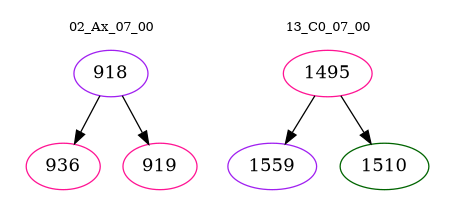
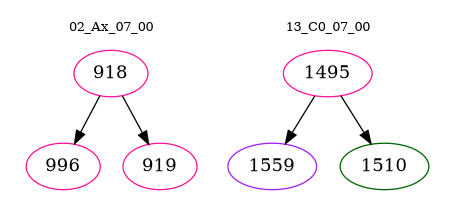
(111, 74) -> (111, 74)
(63, 166) -> (63, 166)
